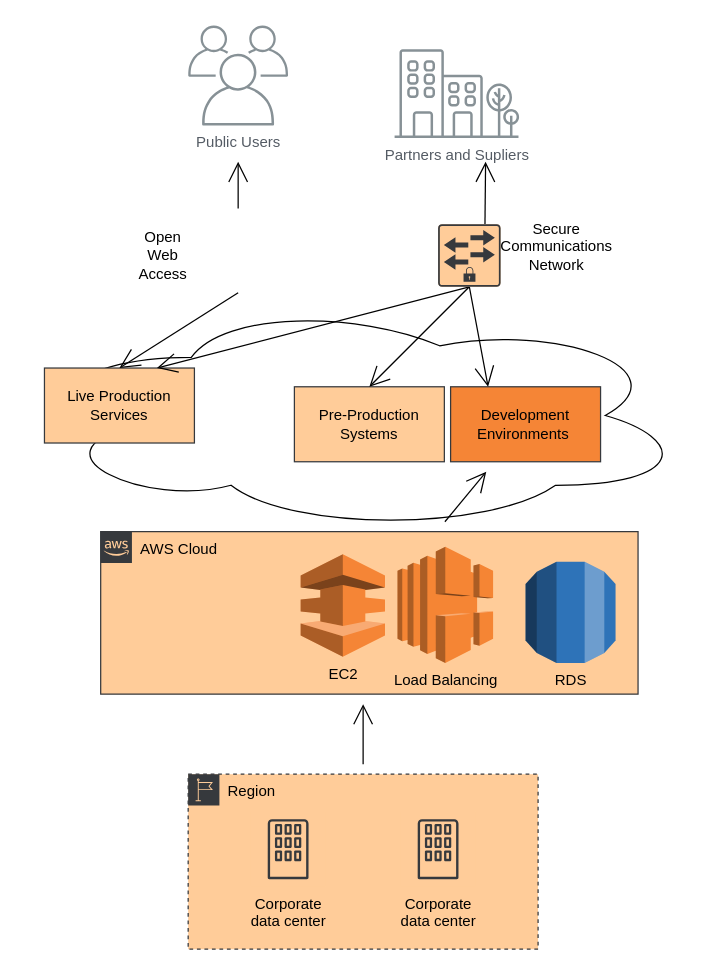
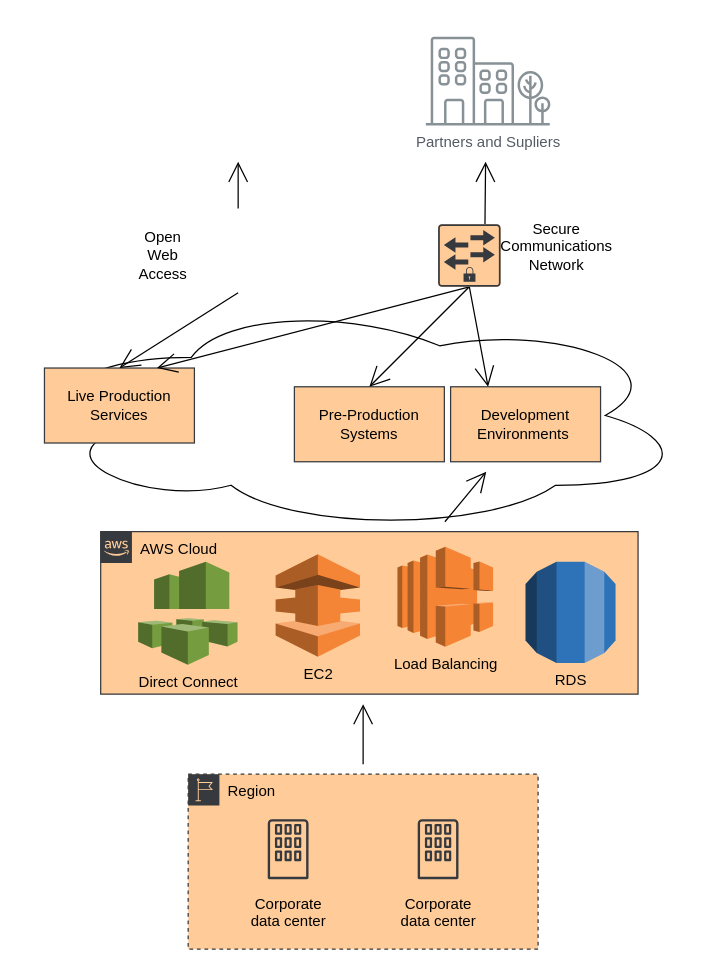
(238, 76) -> none
(457, 94) -> (488, 81)
(526, 424) -> (526, 424)
(445, 605) -> (445, 597)
(343, 606) -> (318, 606)
none -> (188, 613)
